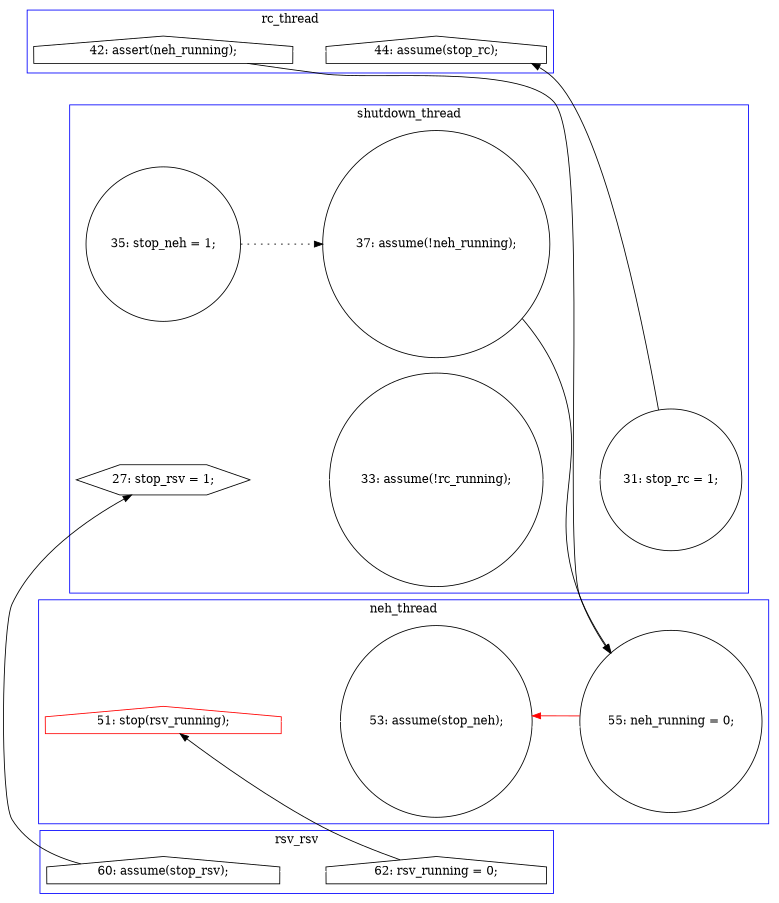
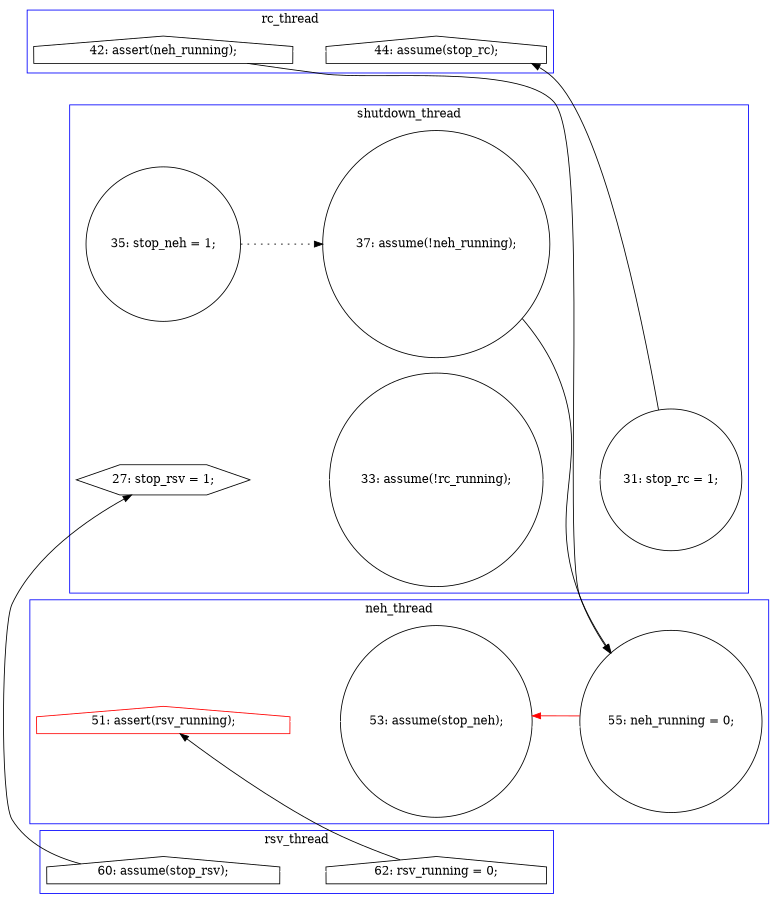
(163, 721) -> (163, 721)
(297, 840) -> (297, 840)
